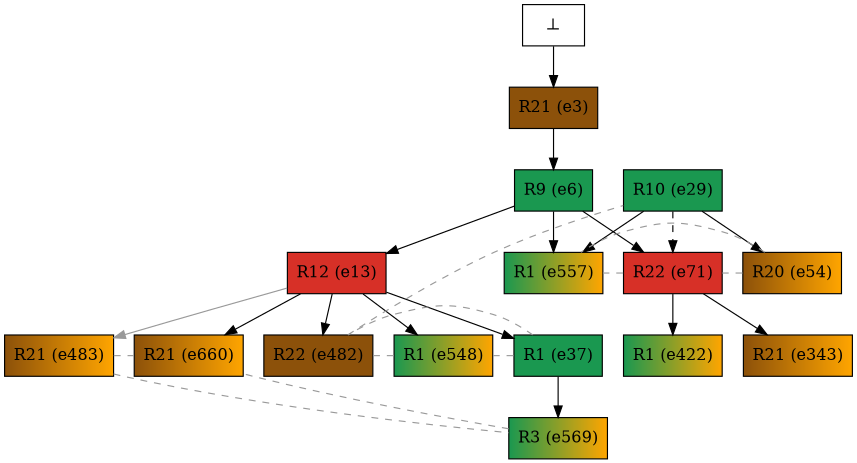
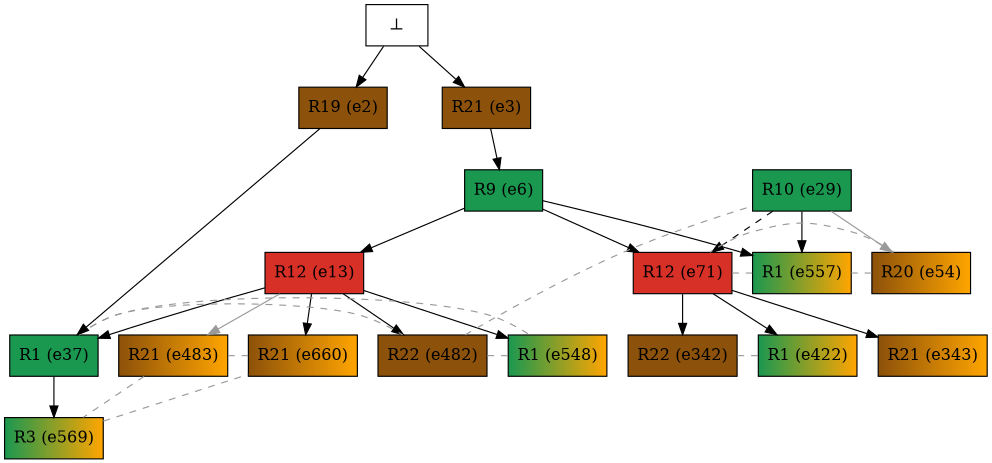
none -> (343, 108)
(721, 224) -> (850, 224)
(673, 273) -> (683, 273)
none -> (683, 356)
